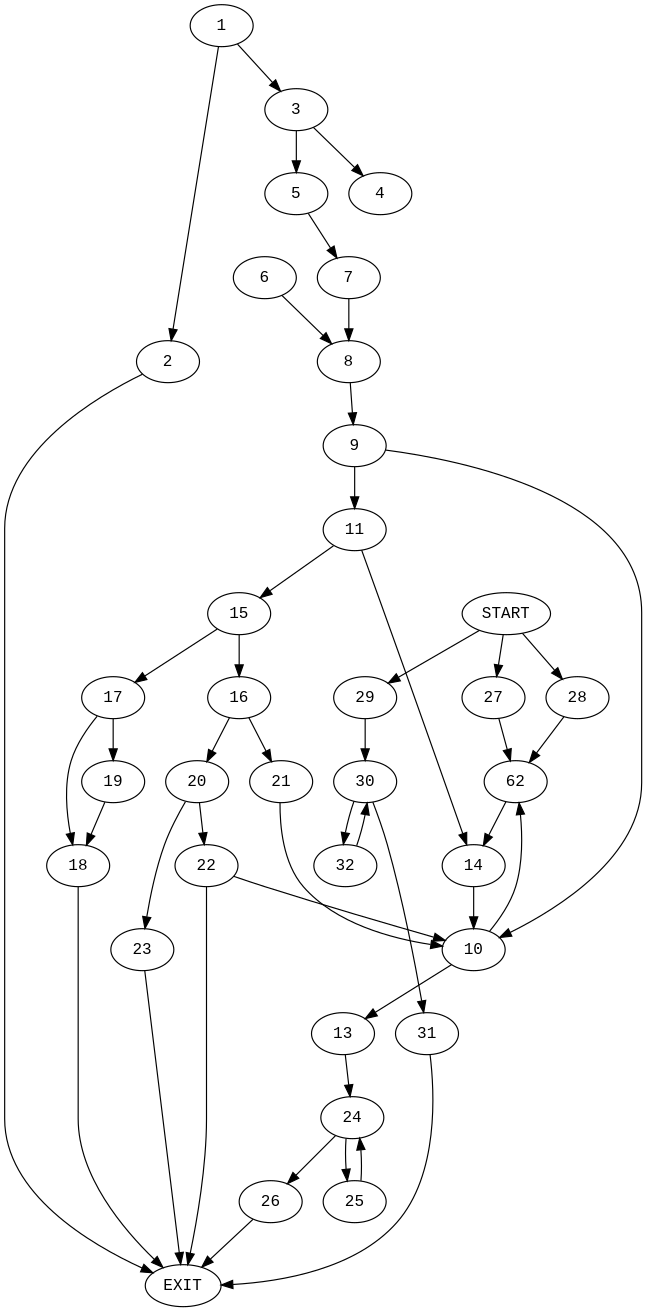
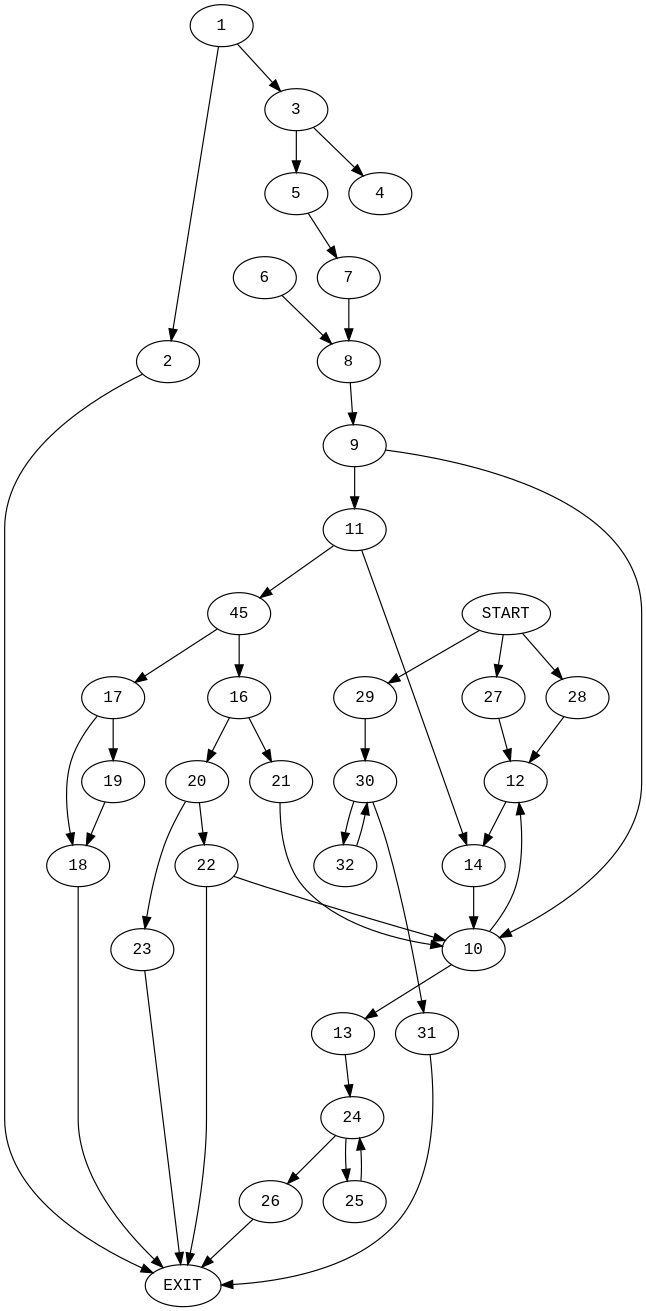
(239, 614) -> (239, 614)
(516, 782) -> (516, 782)
